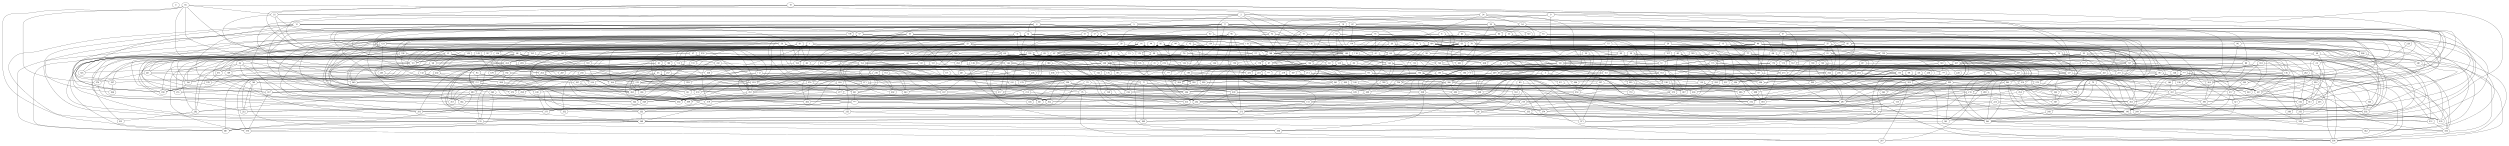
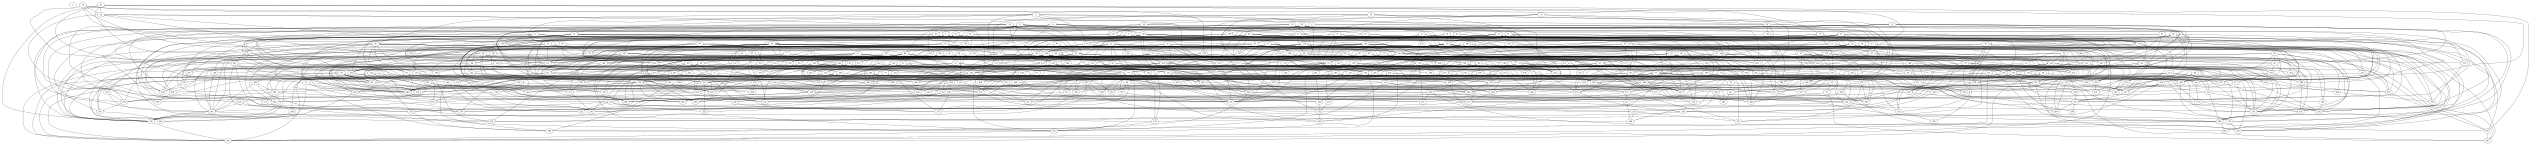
none -> (411, 53)
(1030, 102) -> none
